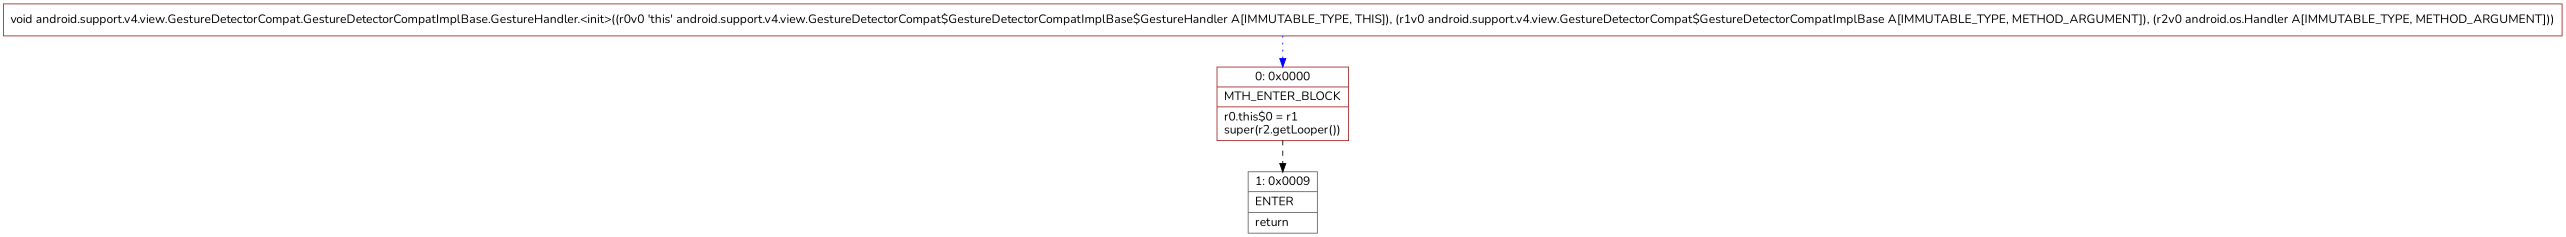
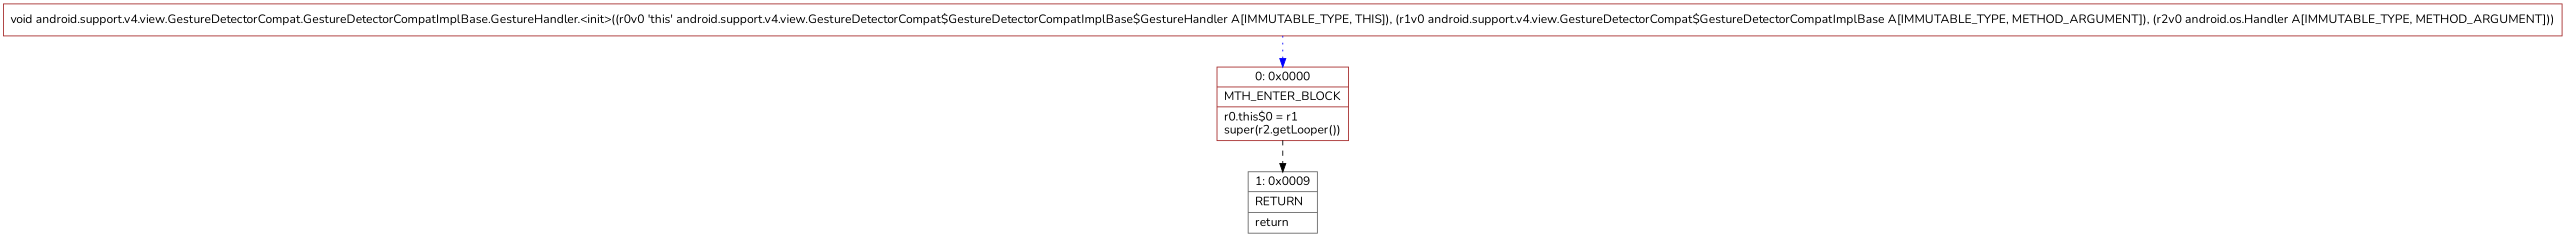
(1275, 202) -> (1279, 202)
